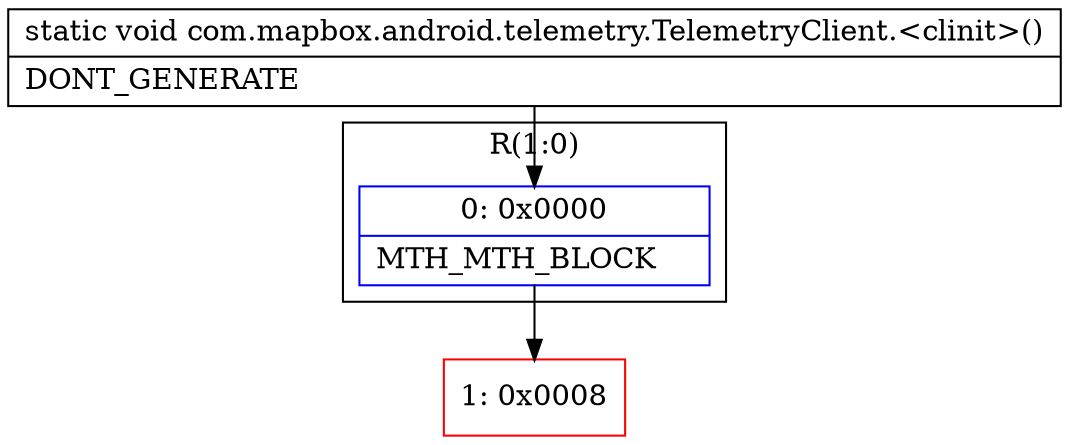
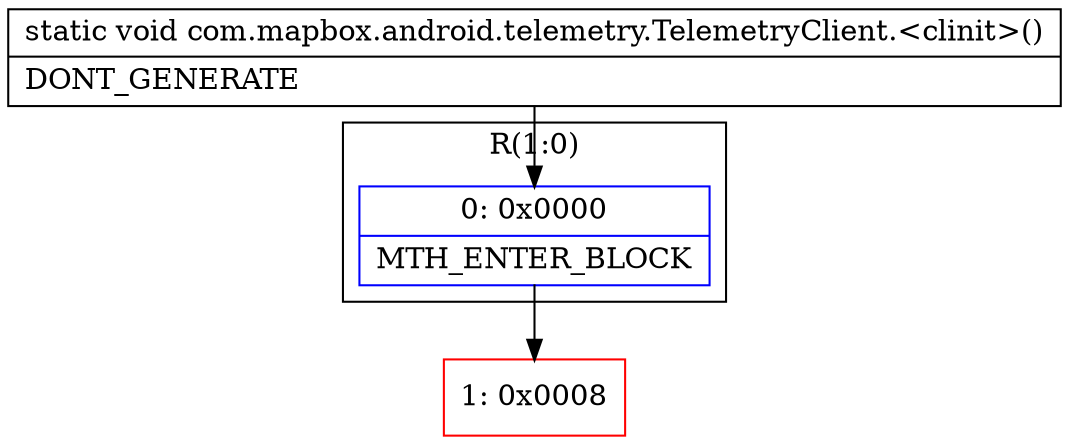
(516, 260) -> (534, 260)
